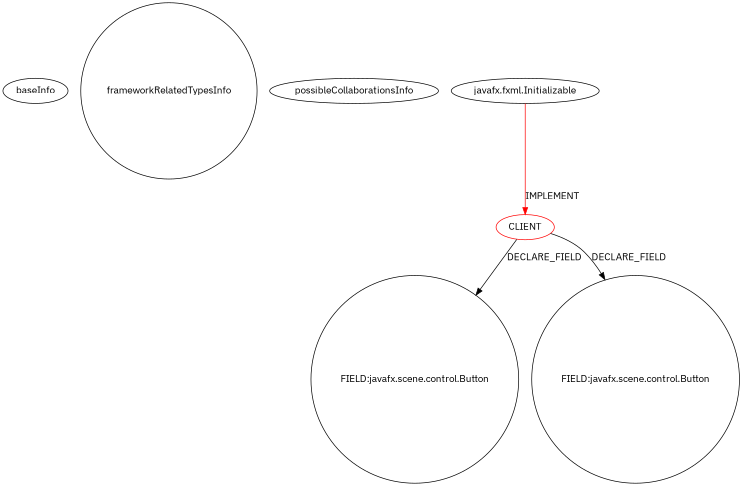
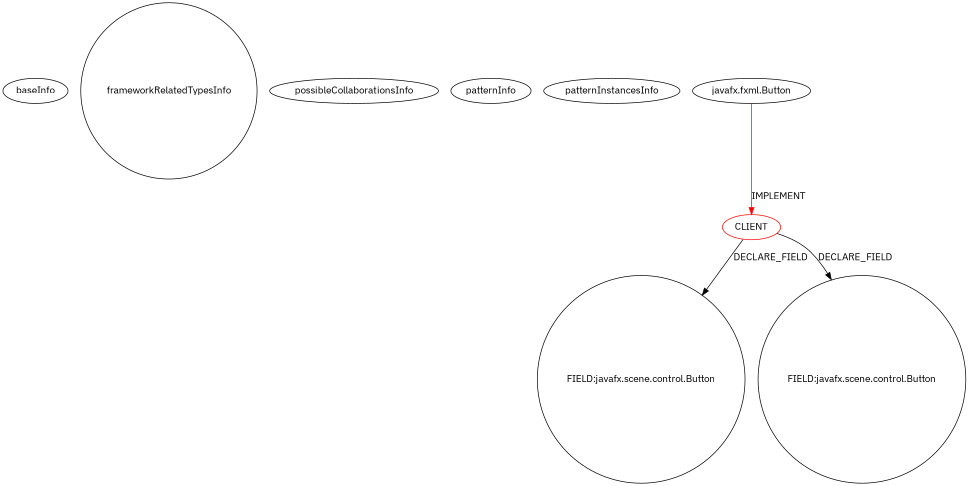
none -> (491, 91)
(525, 91) -> (752, 91)
none -> (612, 91)
